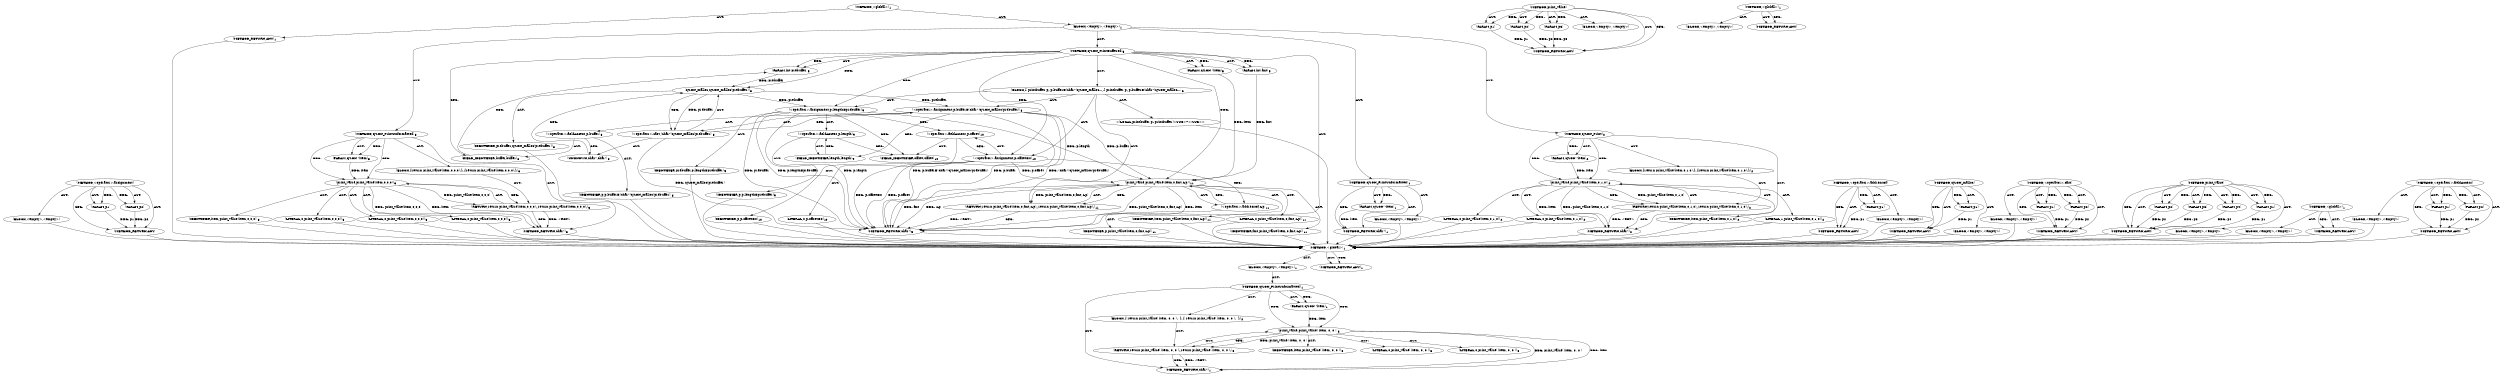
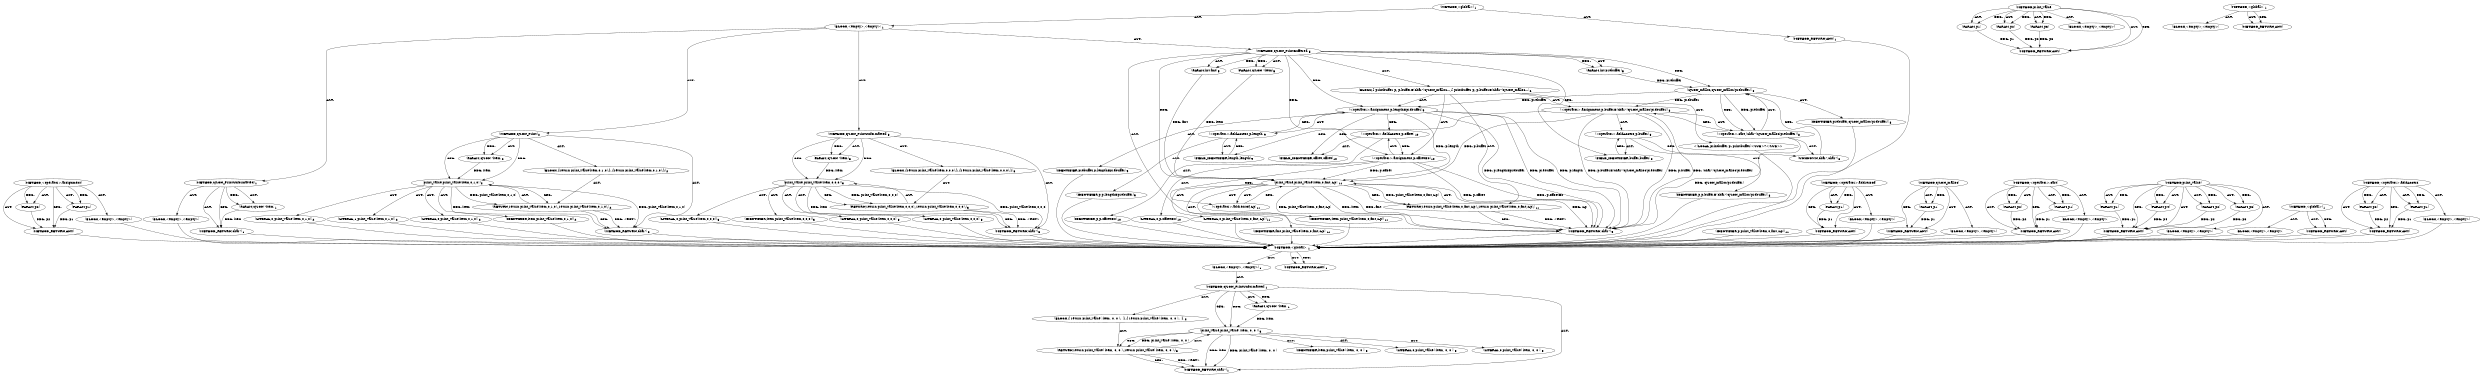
(592, 87) -> (1616, 148)
(864, 147) -> (1302, 118)
(1158, 212) -> none
